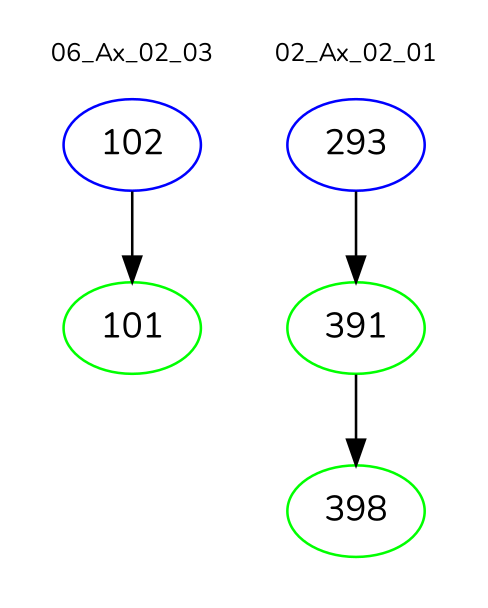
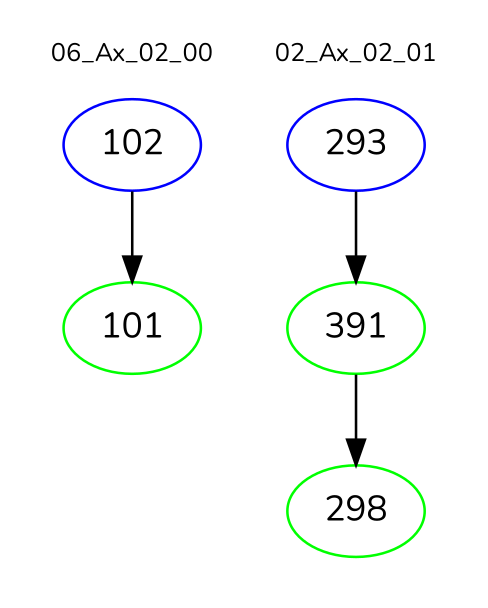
(132, 55) -> (132, 55)
(356, 511) -> (356, 511)
